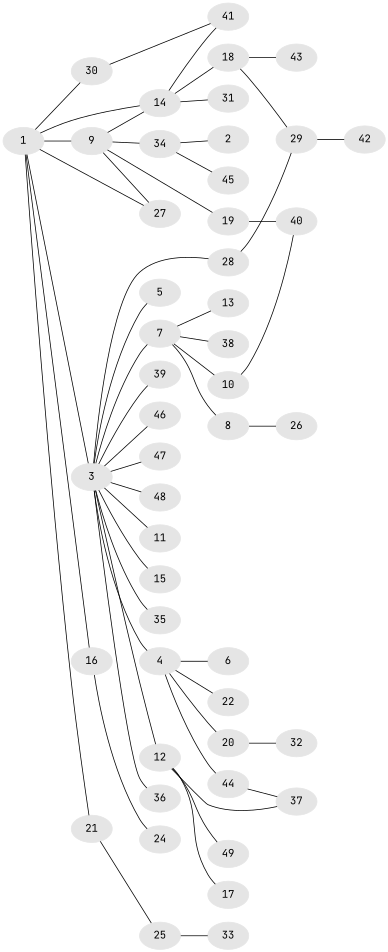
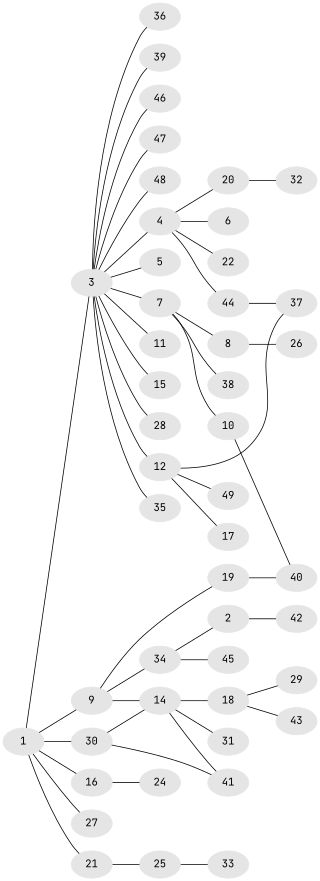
(89, 116) -> (126, 721)
(331, 140) -> (263, 619)
(126, 178) -> none
(270, 204) -> none
(228, 303) -> none
